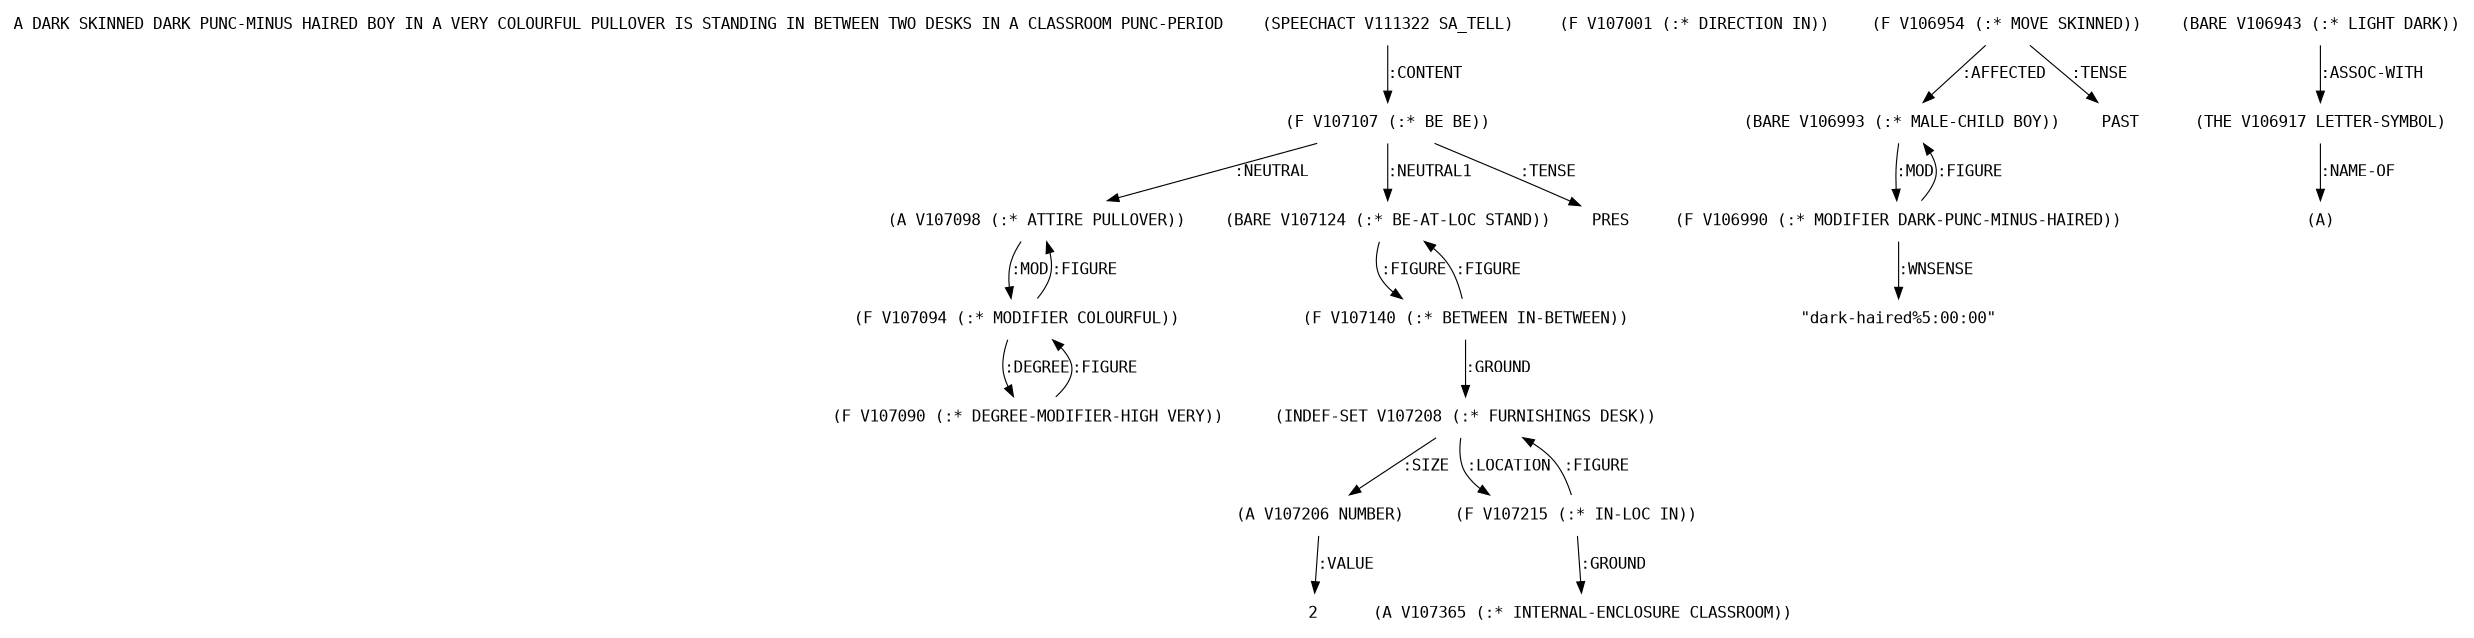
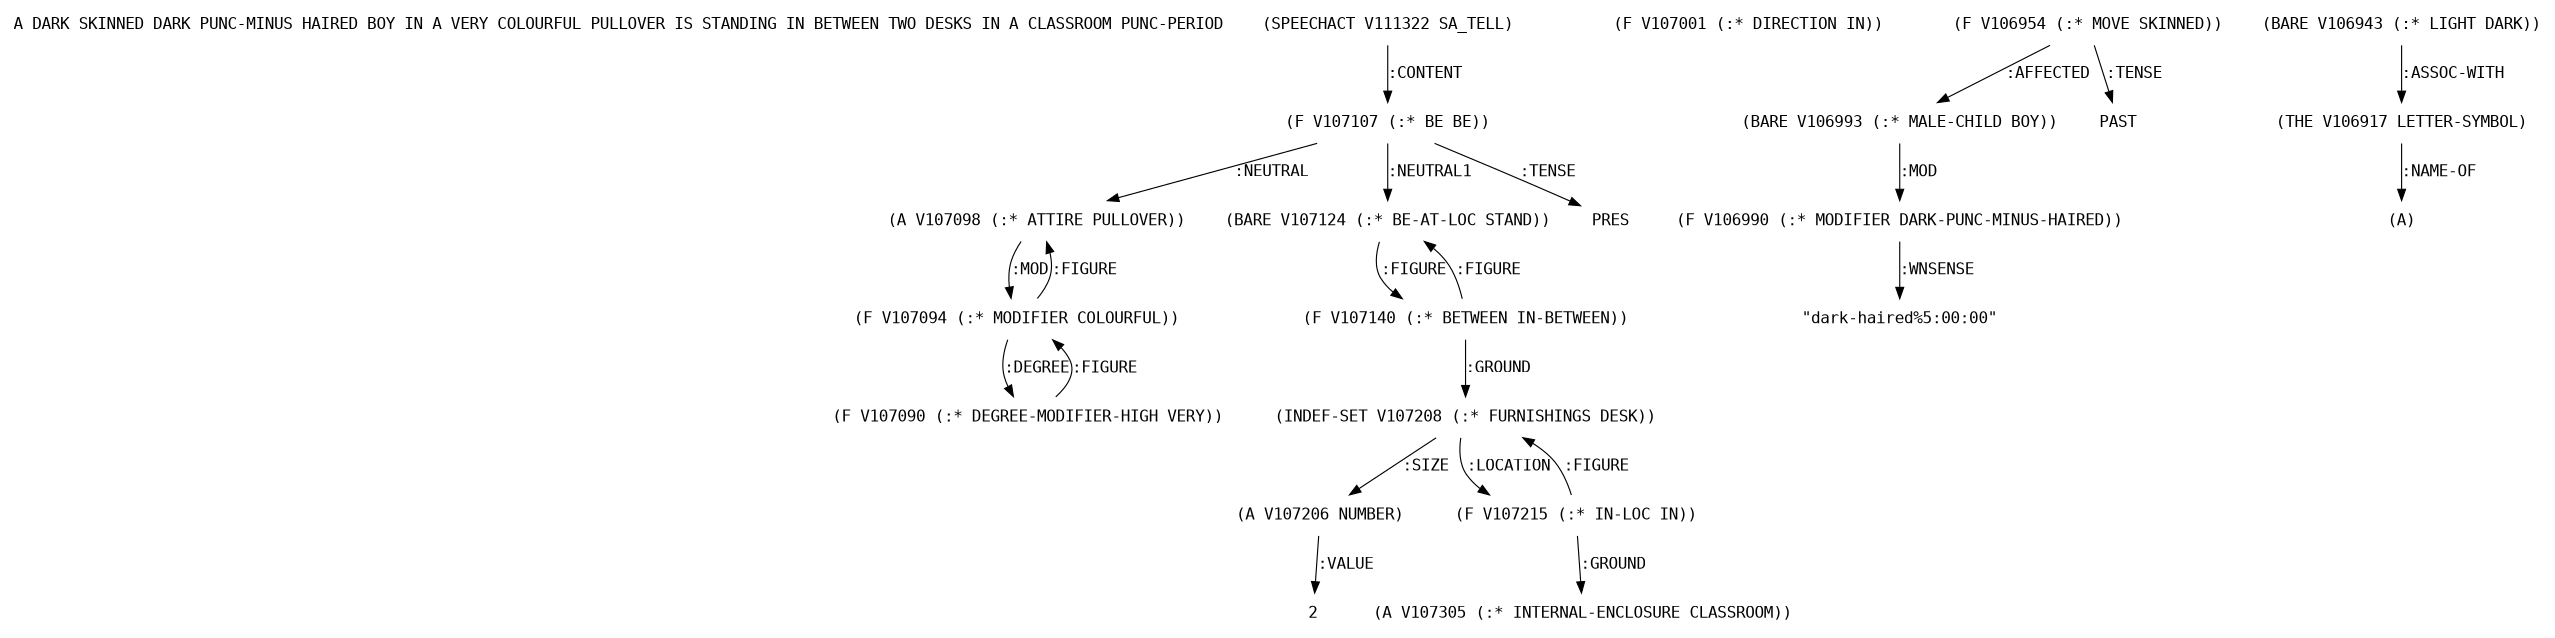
(1935, 178) -> none
(1583, 614) -> (1583, 614)
